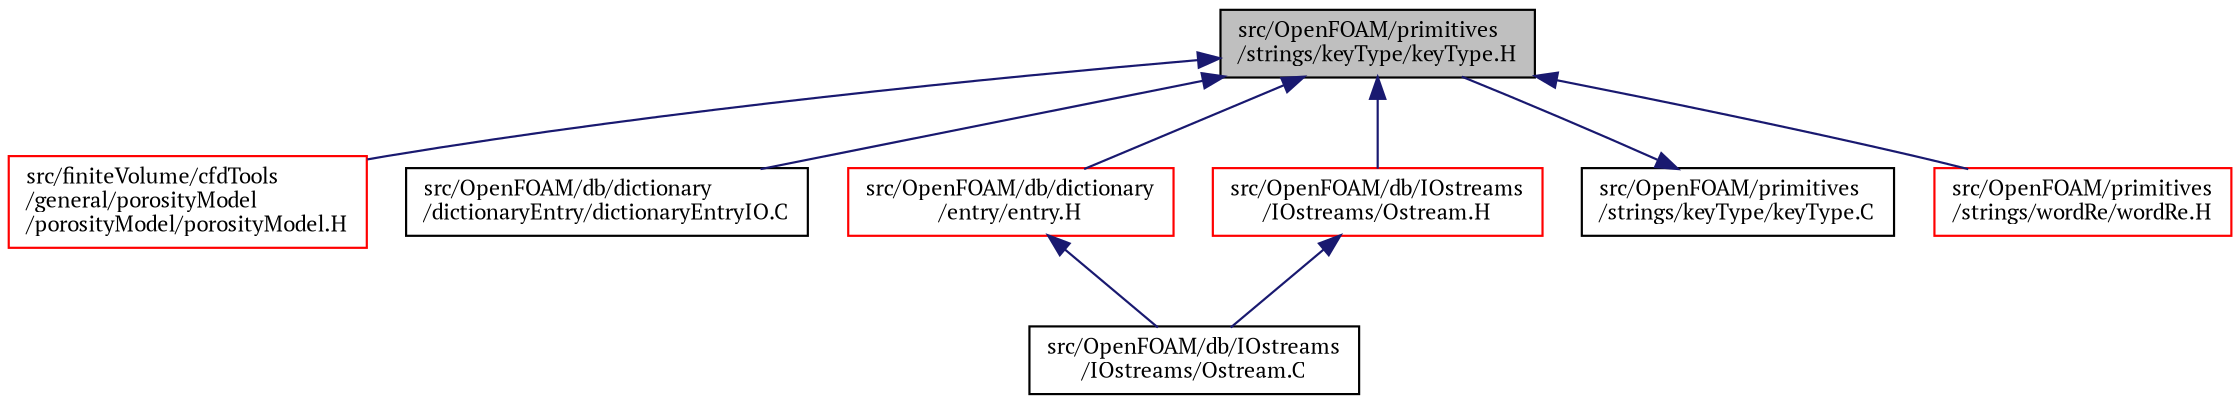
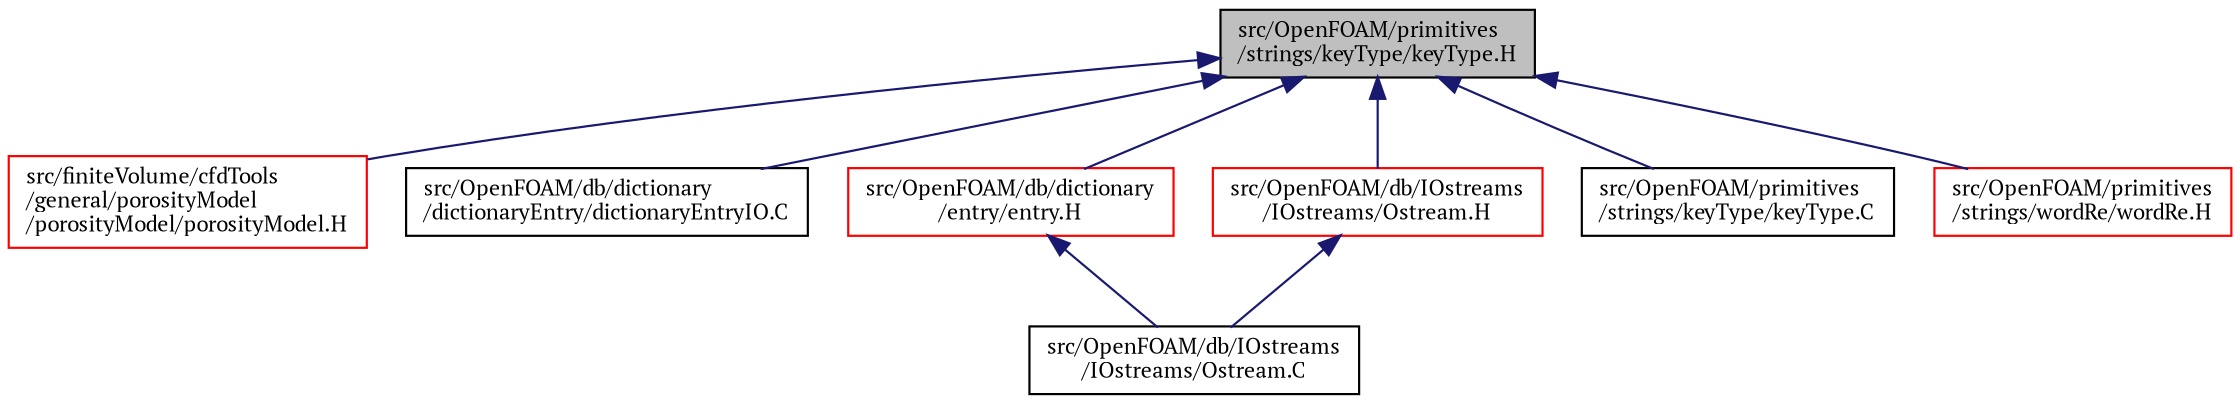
(1560, 117) -> (1556, 128)
